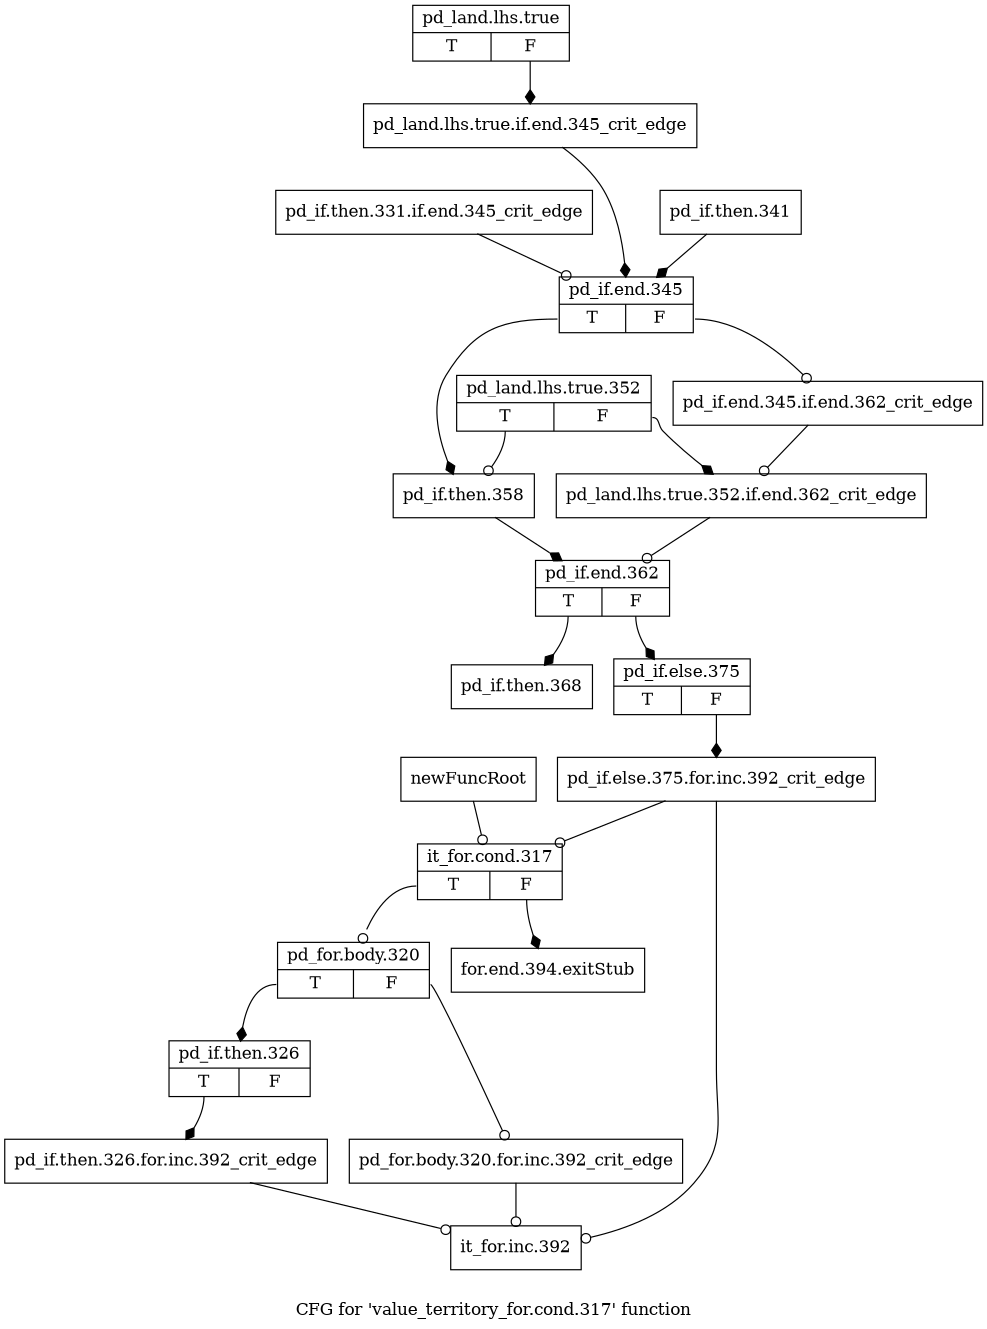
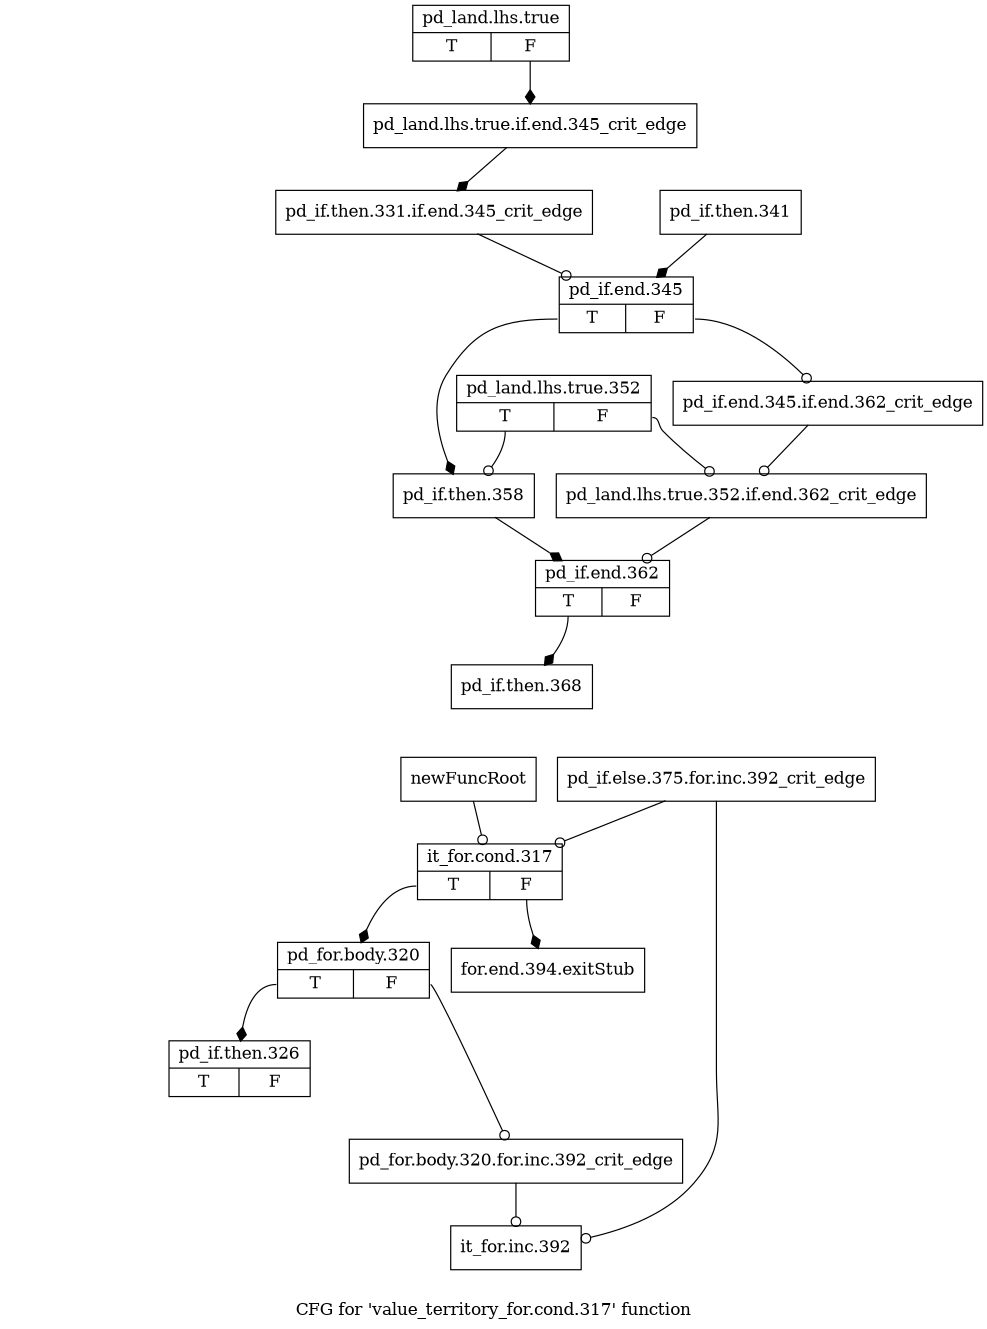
(607, 197) -> (487, 164)
(677, 444) -> (677, 444)
(682, 687) -> none
(386, 900) -> (386, 900)
(166, 1161) -> none
